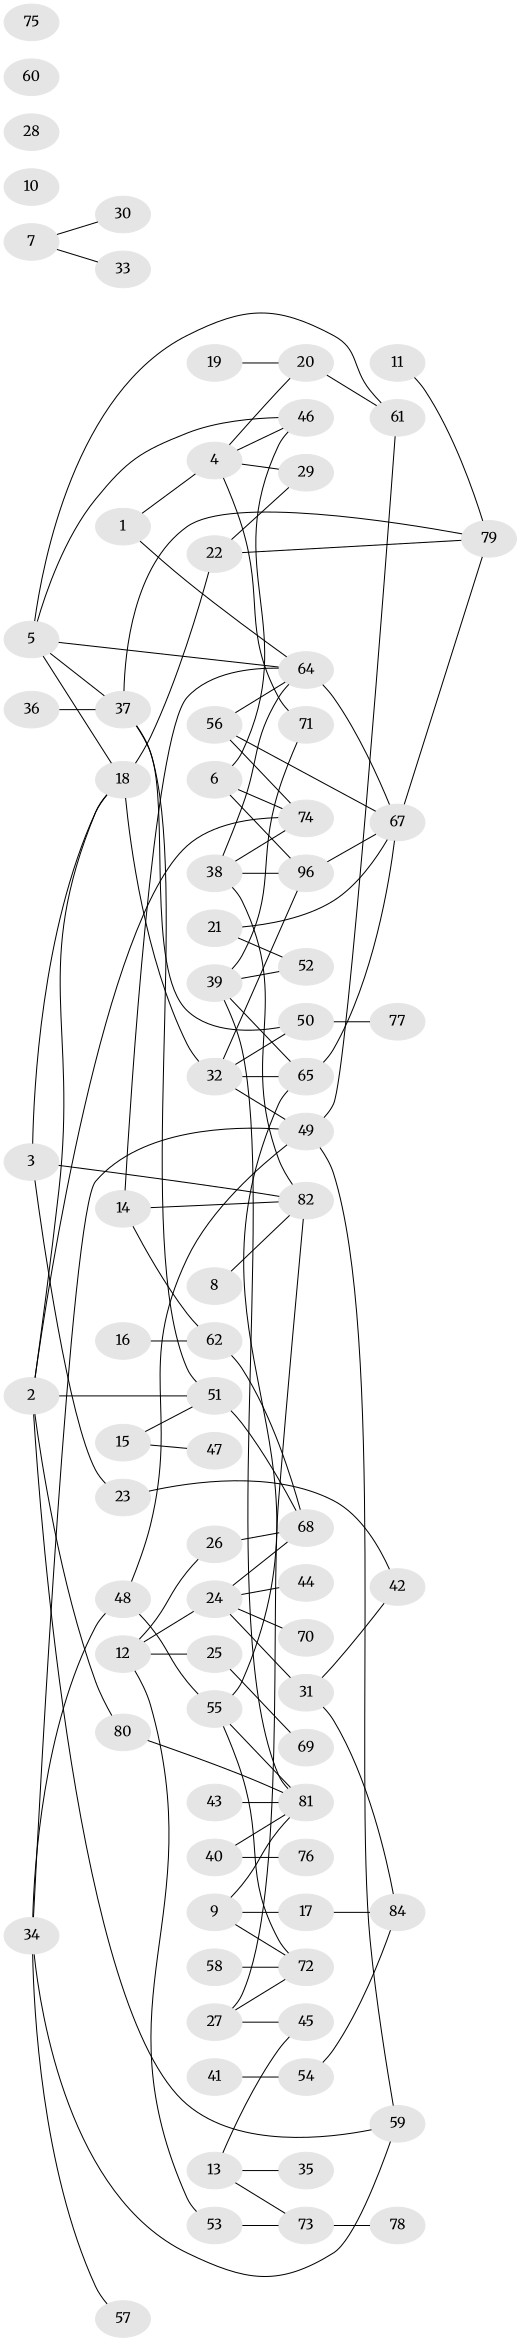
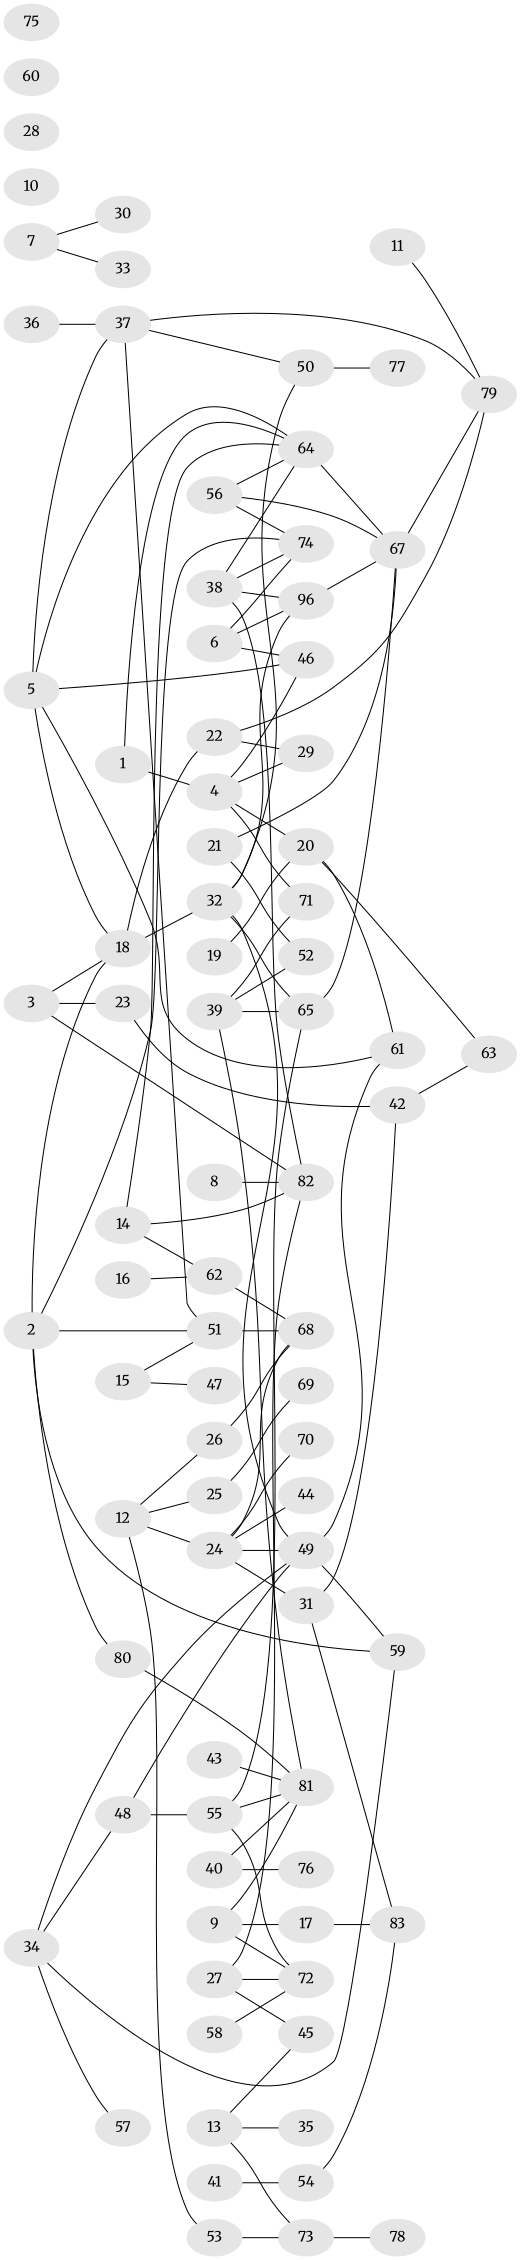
none -> (489, 1054)
none -> (260, 1550)
(398, 1912) -> (398, 1925)
